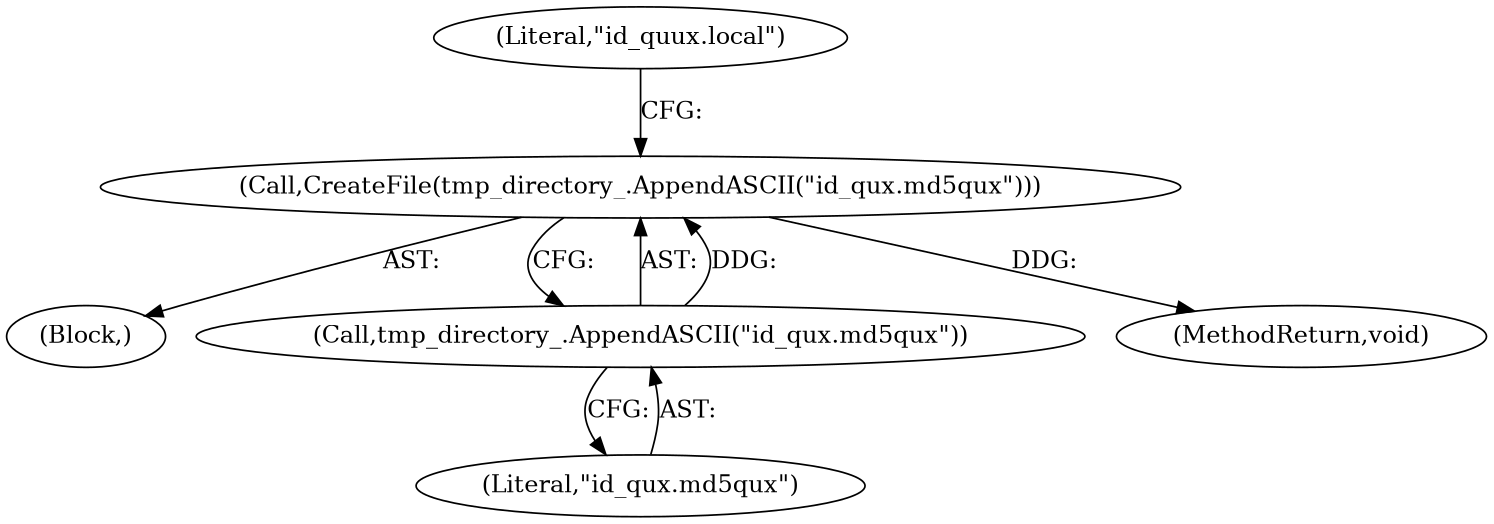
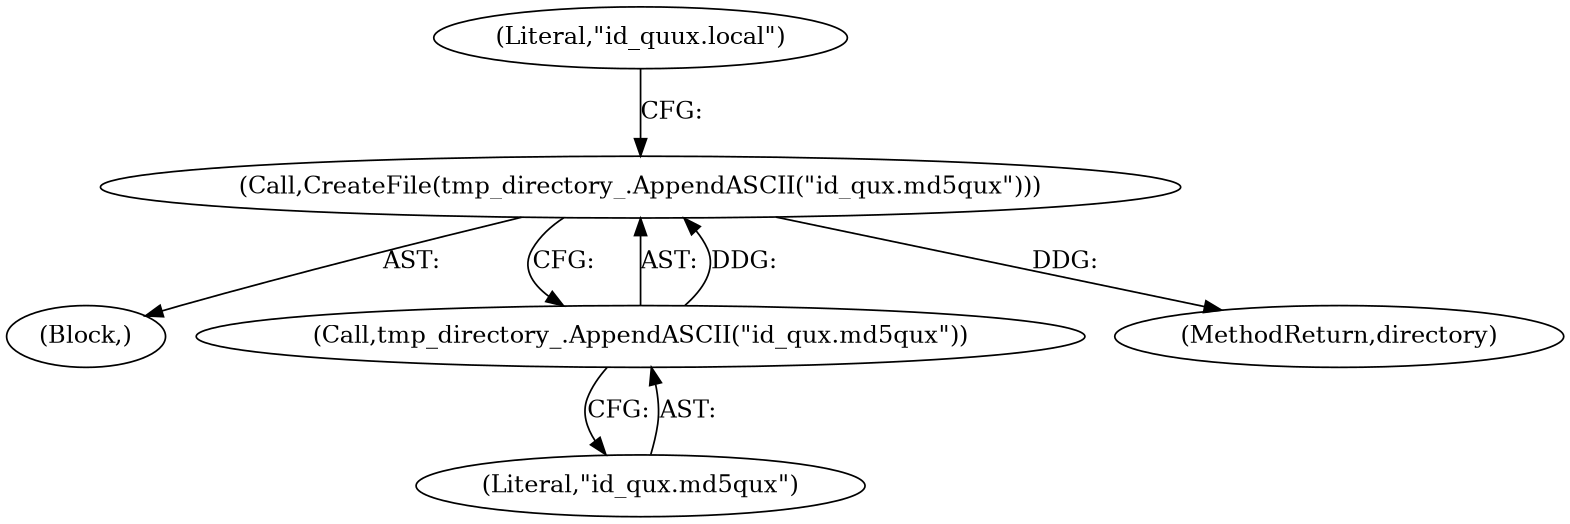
(1301, 336) -> (1339, 336)
